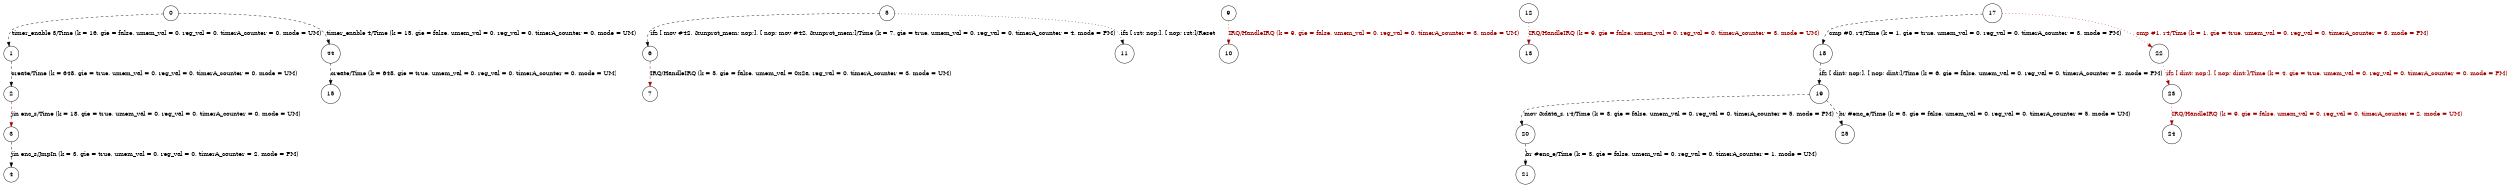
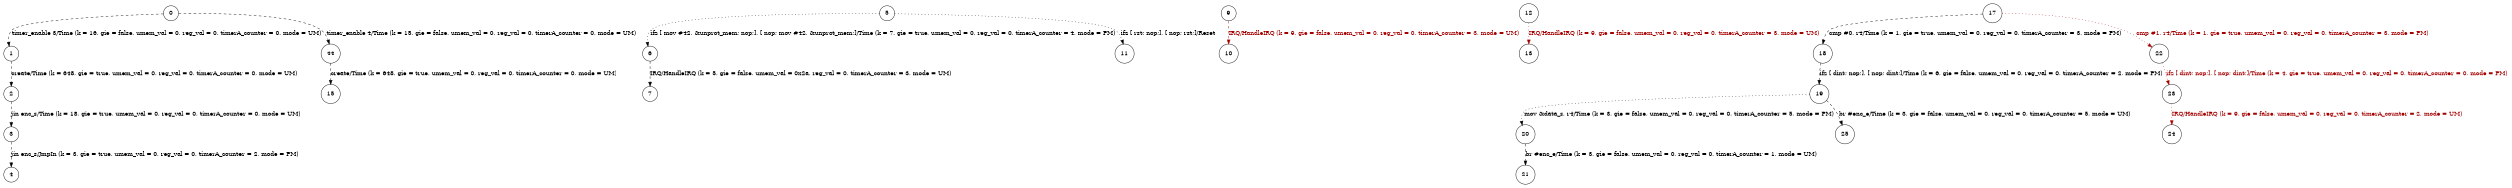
(758, 15) -> (758, 15)
(1229, 30) -> (1229, 30)
(650, 72) -> (650, 72)
(1661, 99) -> (1661, 99)
(11, 112) -> (11, 112)
